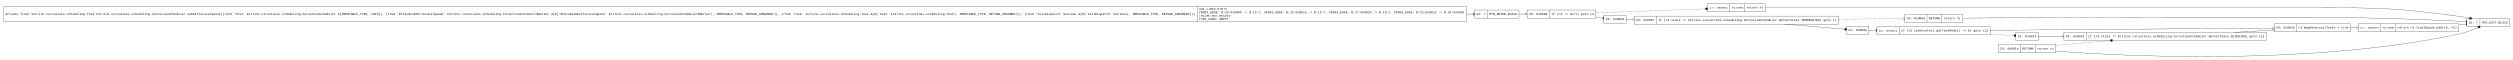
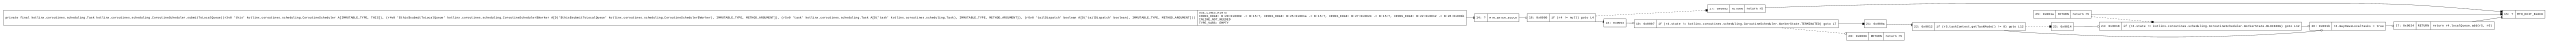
(2214, 17) -> none
